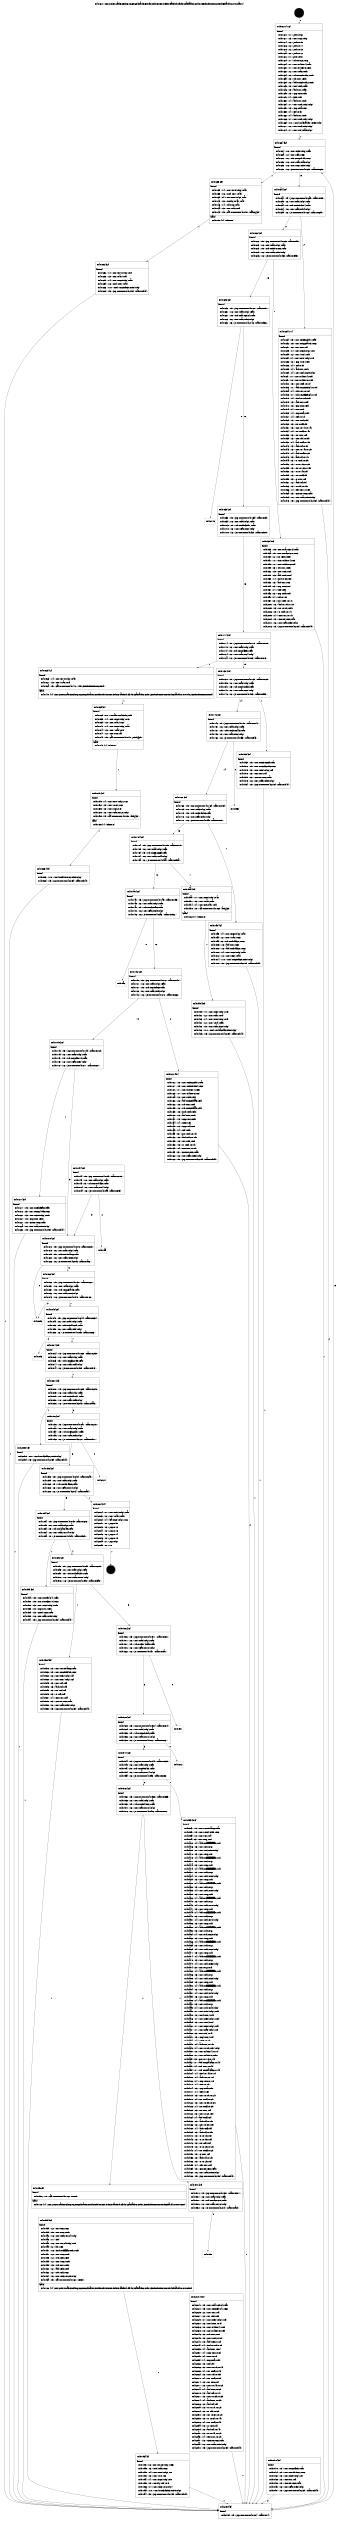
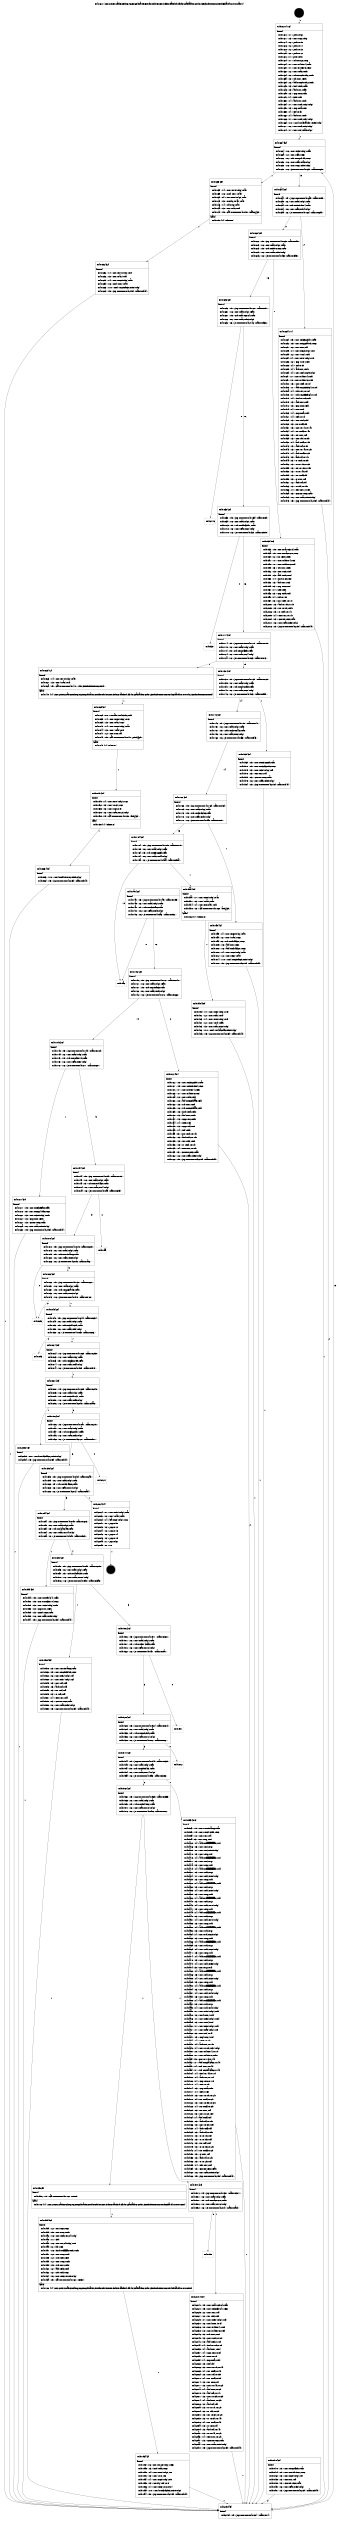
none -> (209, 647)
(234, 809) -> none
(155, 875) -> (115, 918)
(69, 1152) -> (87, 1116)
none -> (111, 2212)
none -> (216, 2252)
